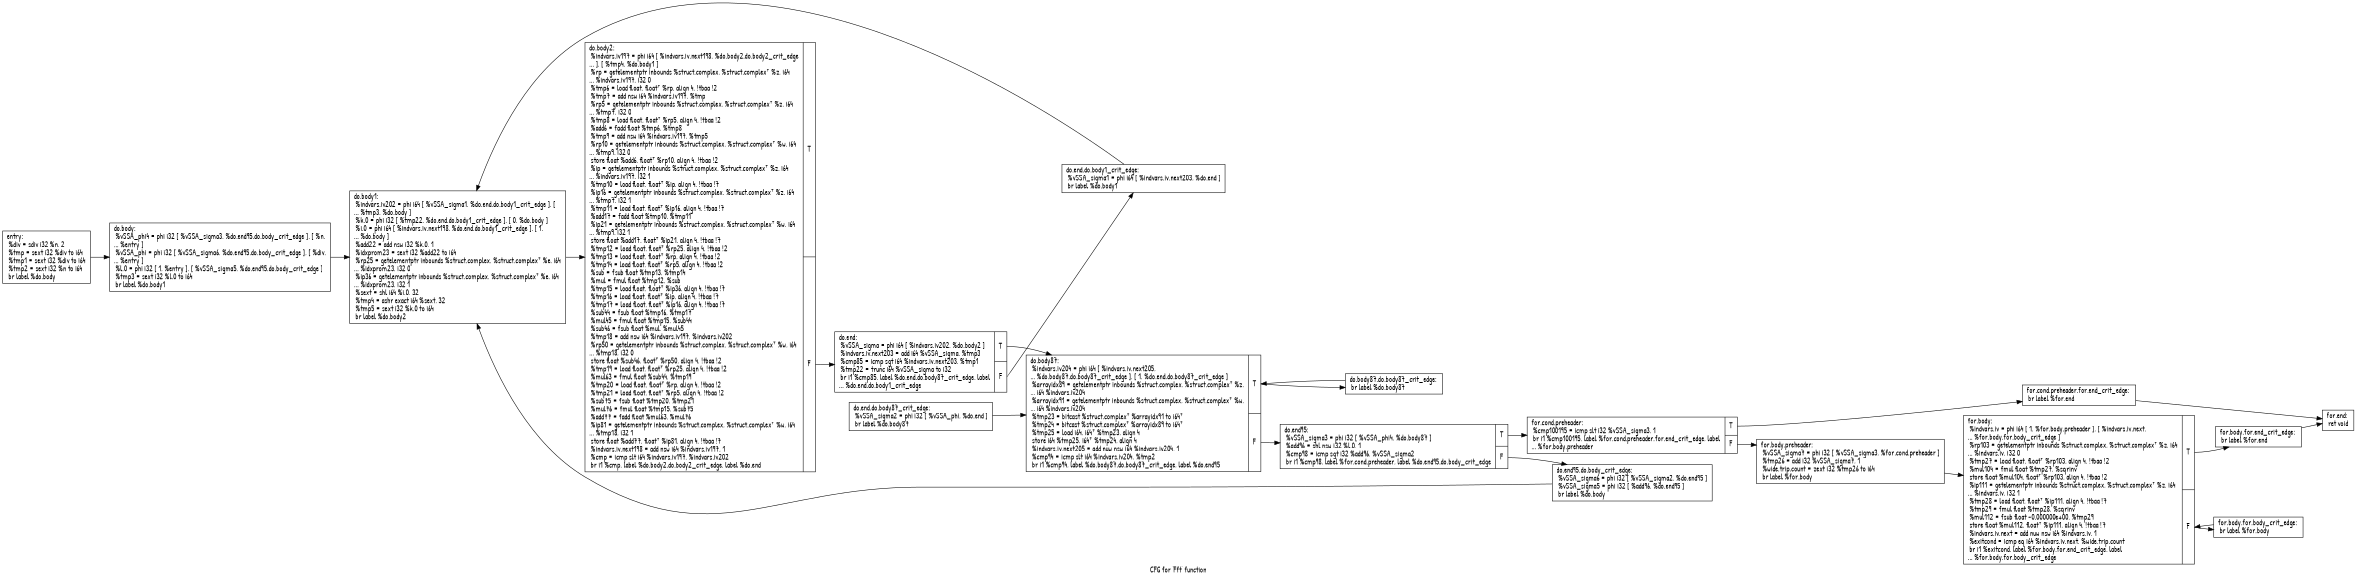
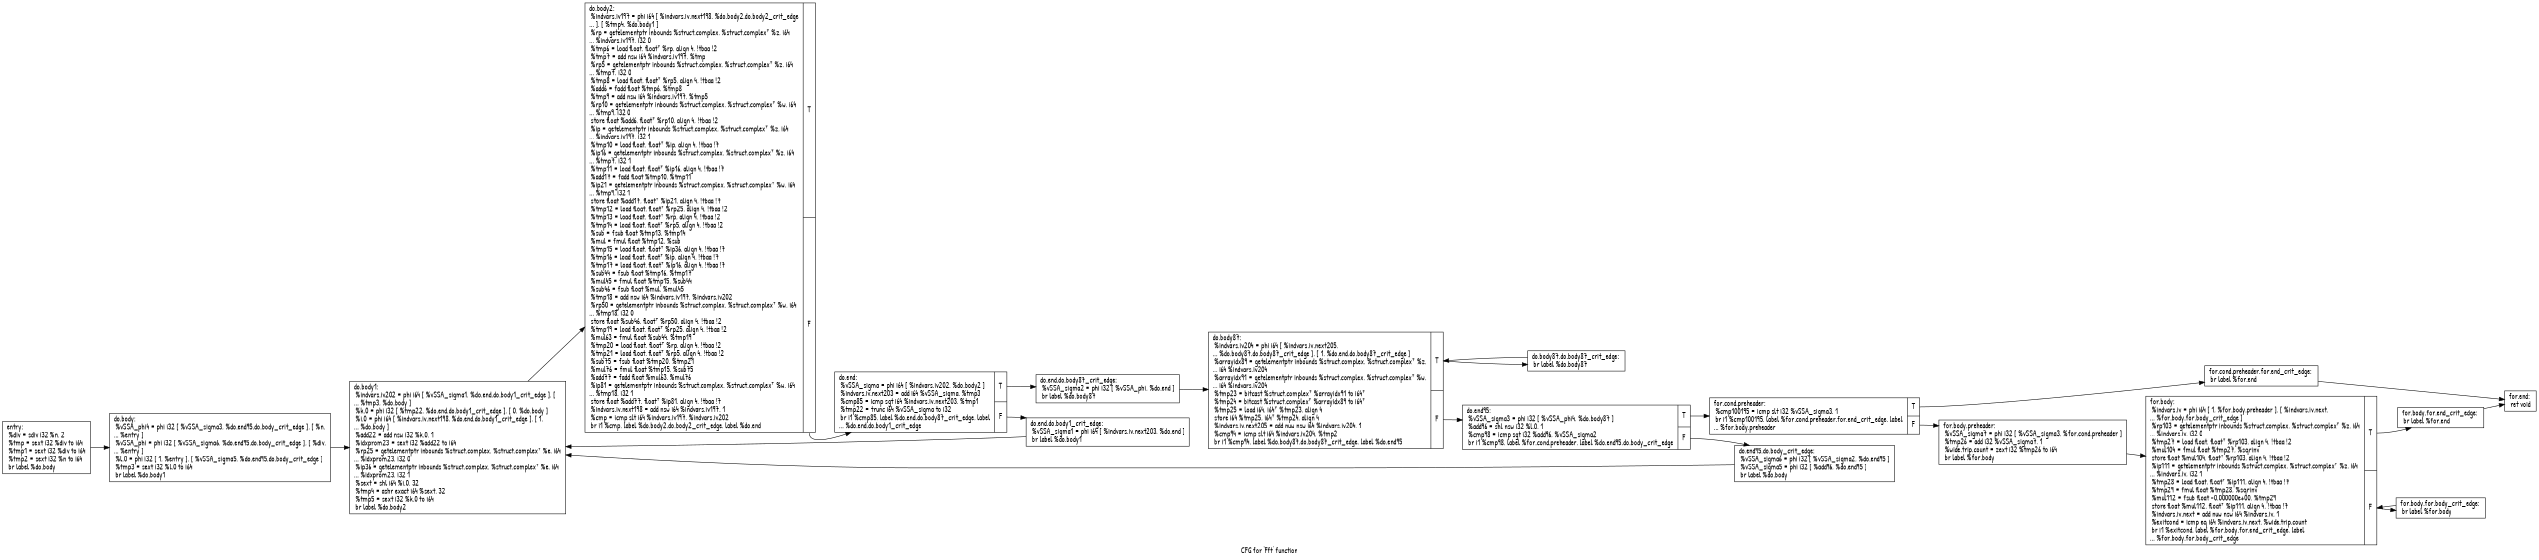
(1023, 348) -> (1019, 387)
